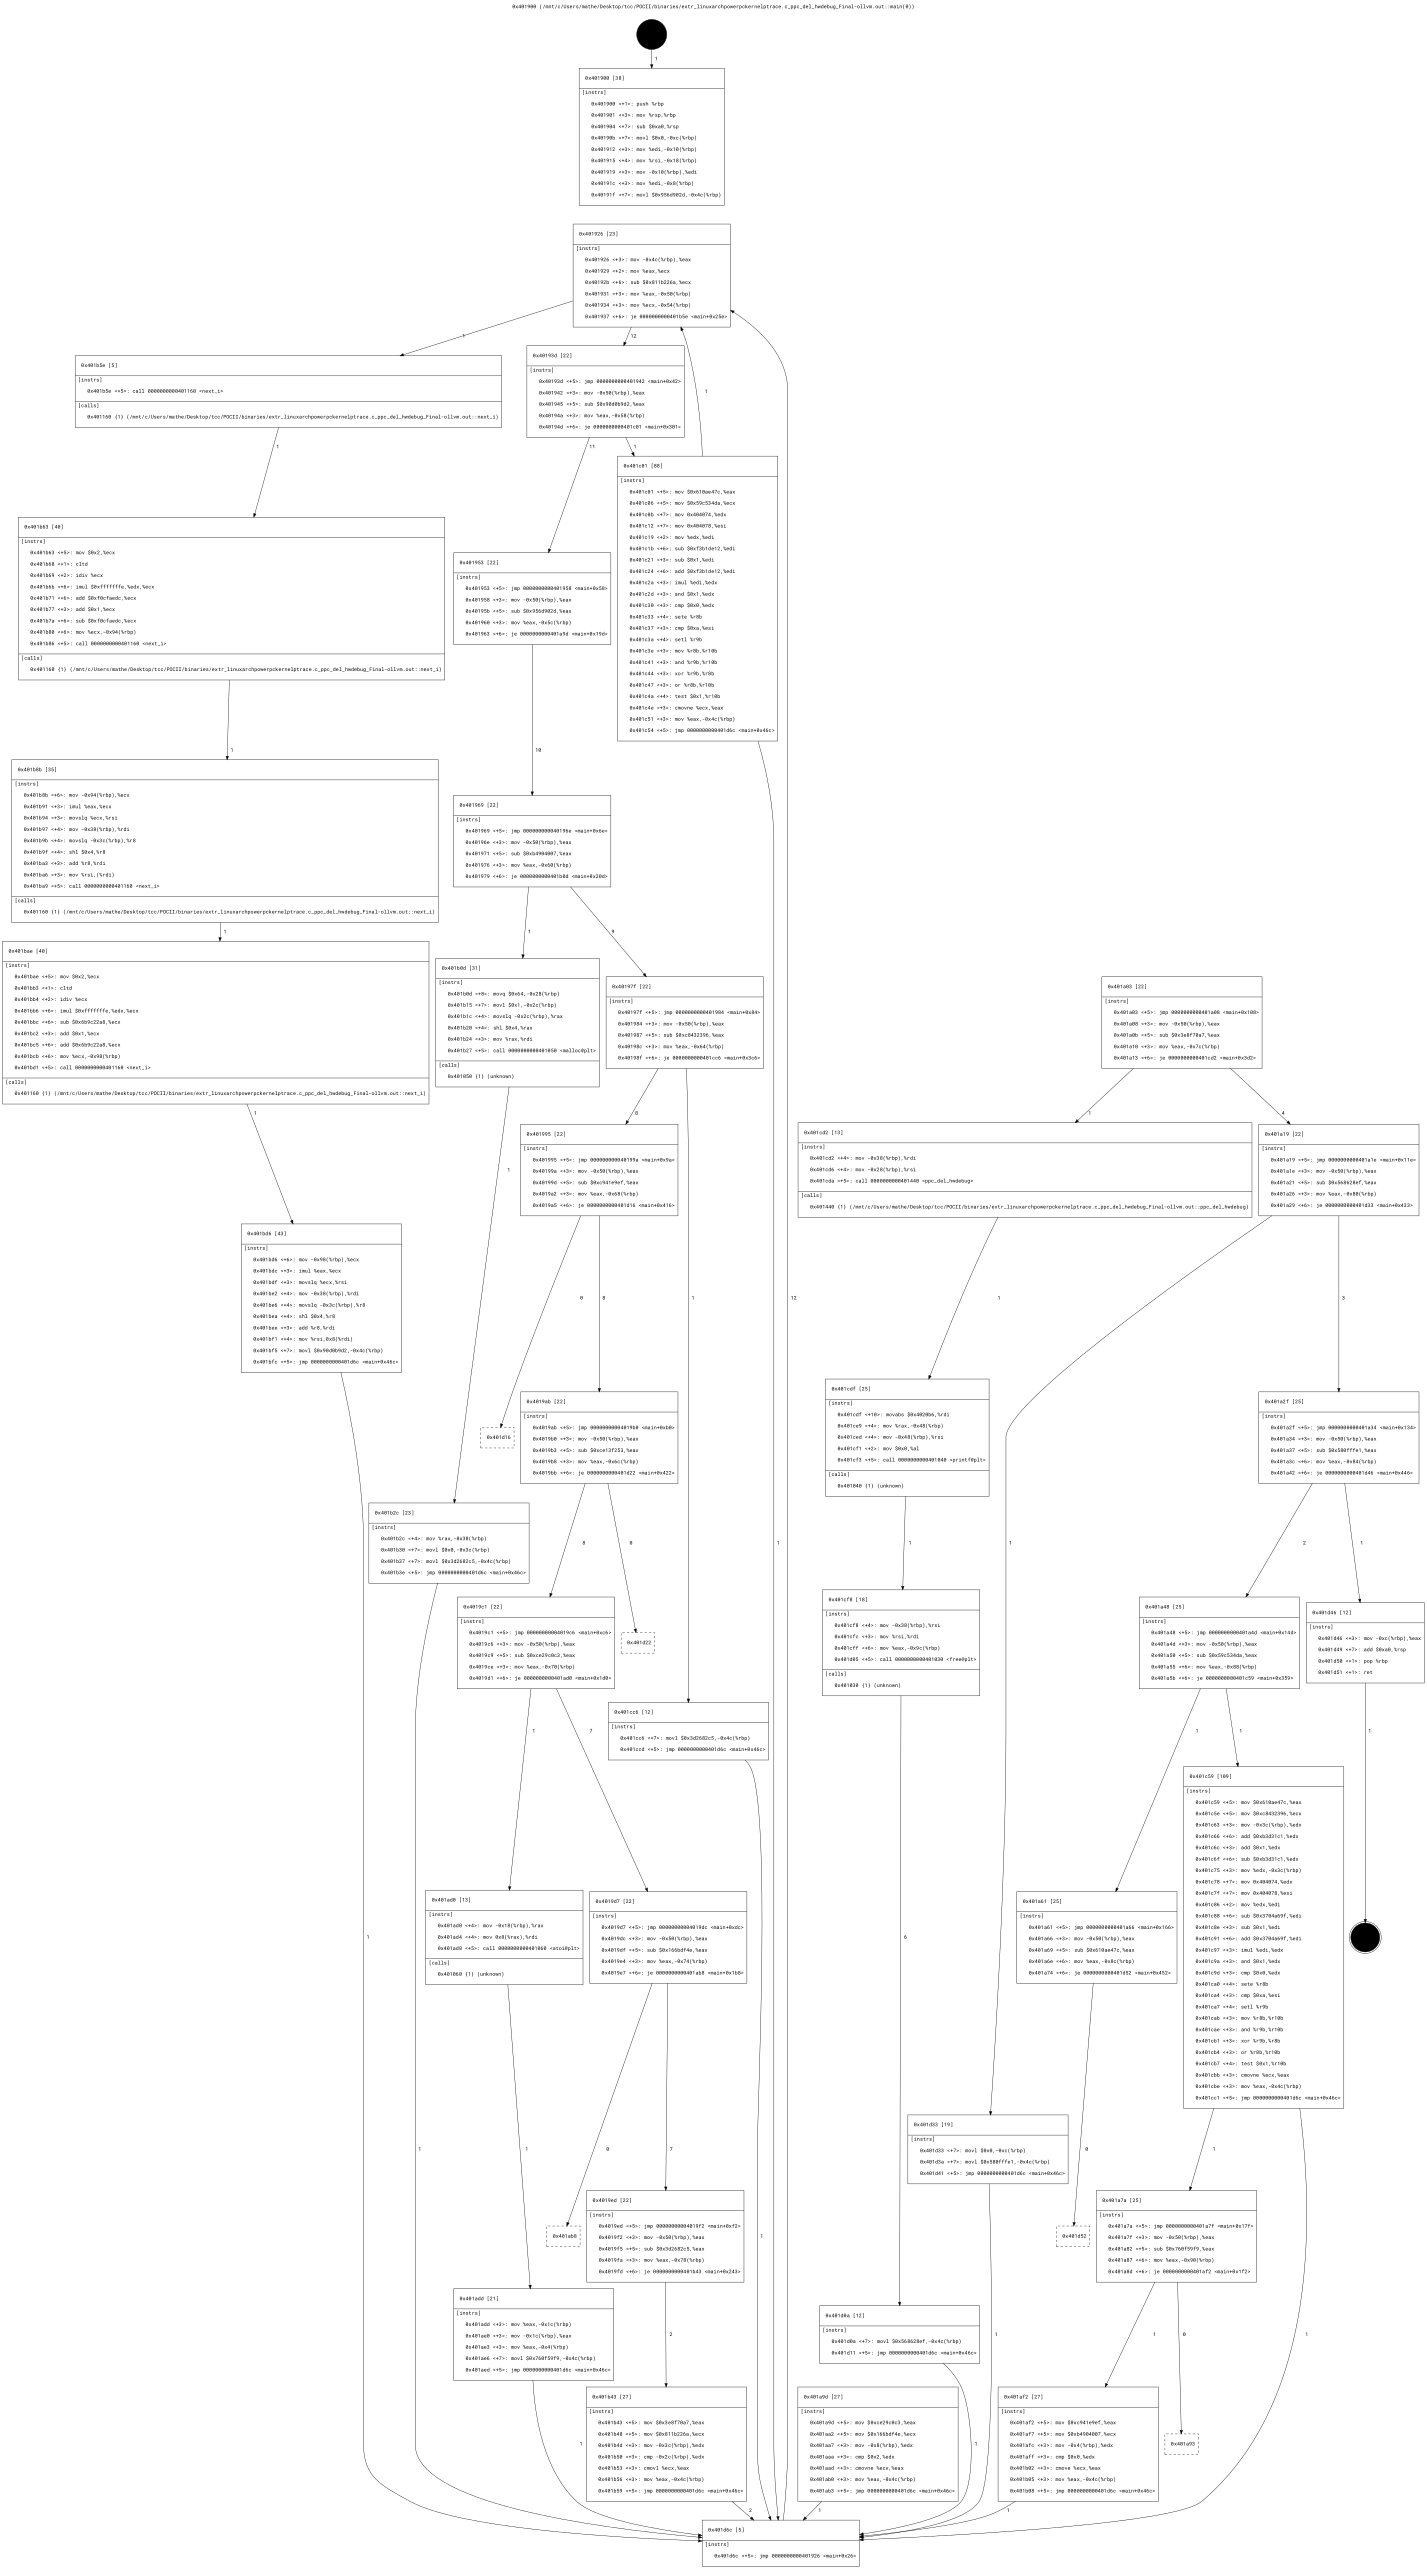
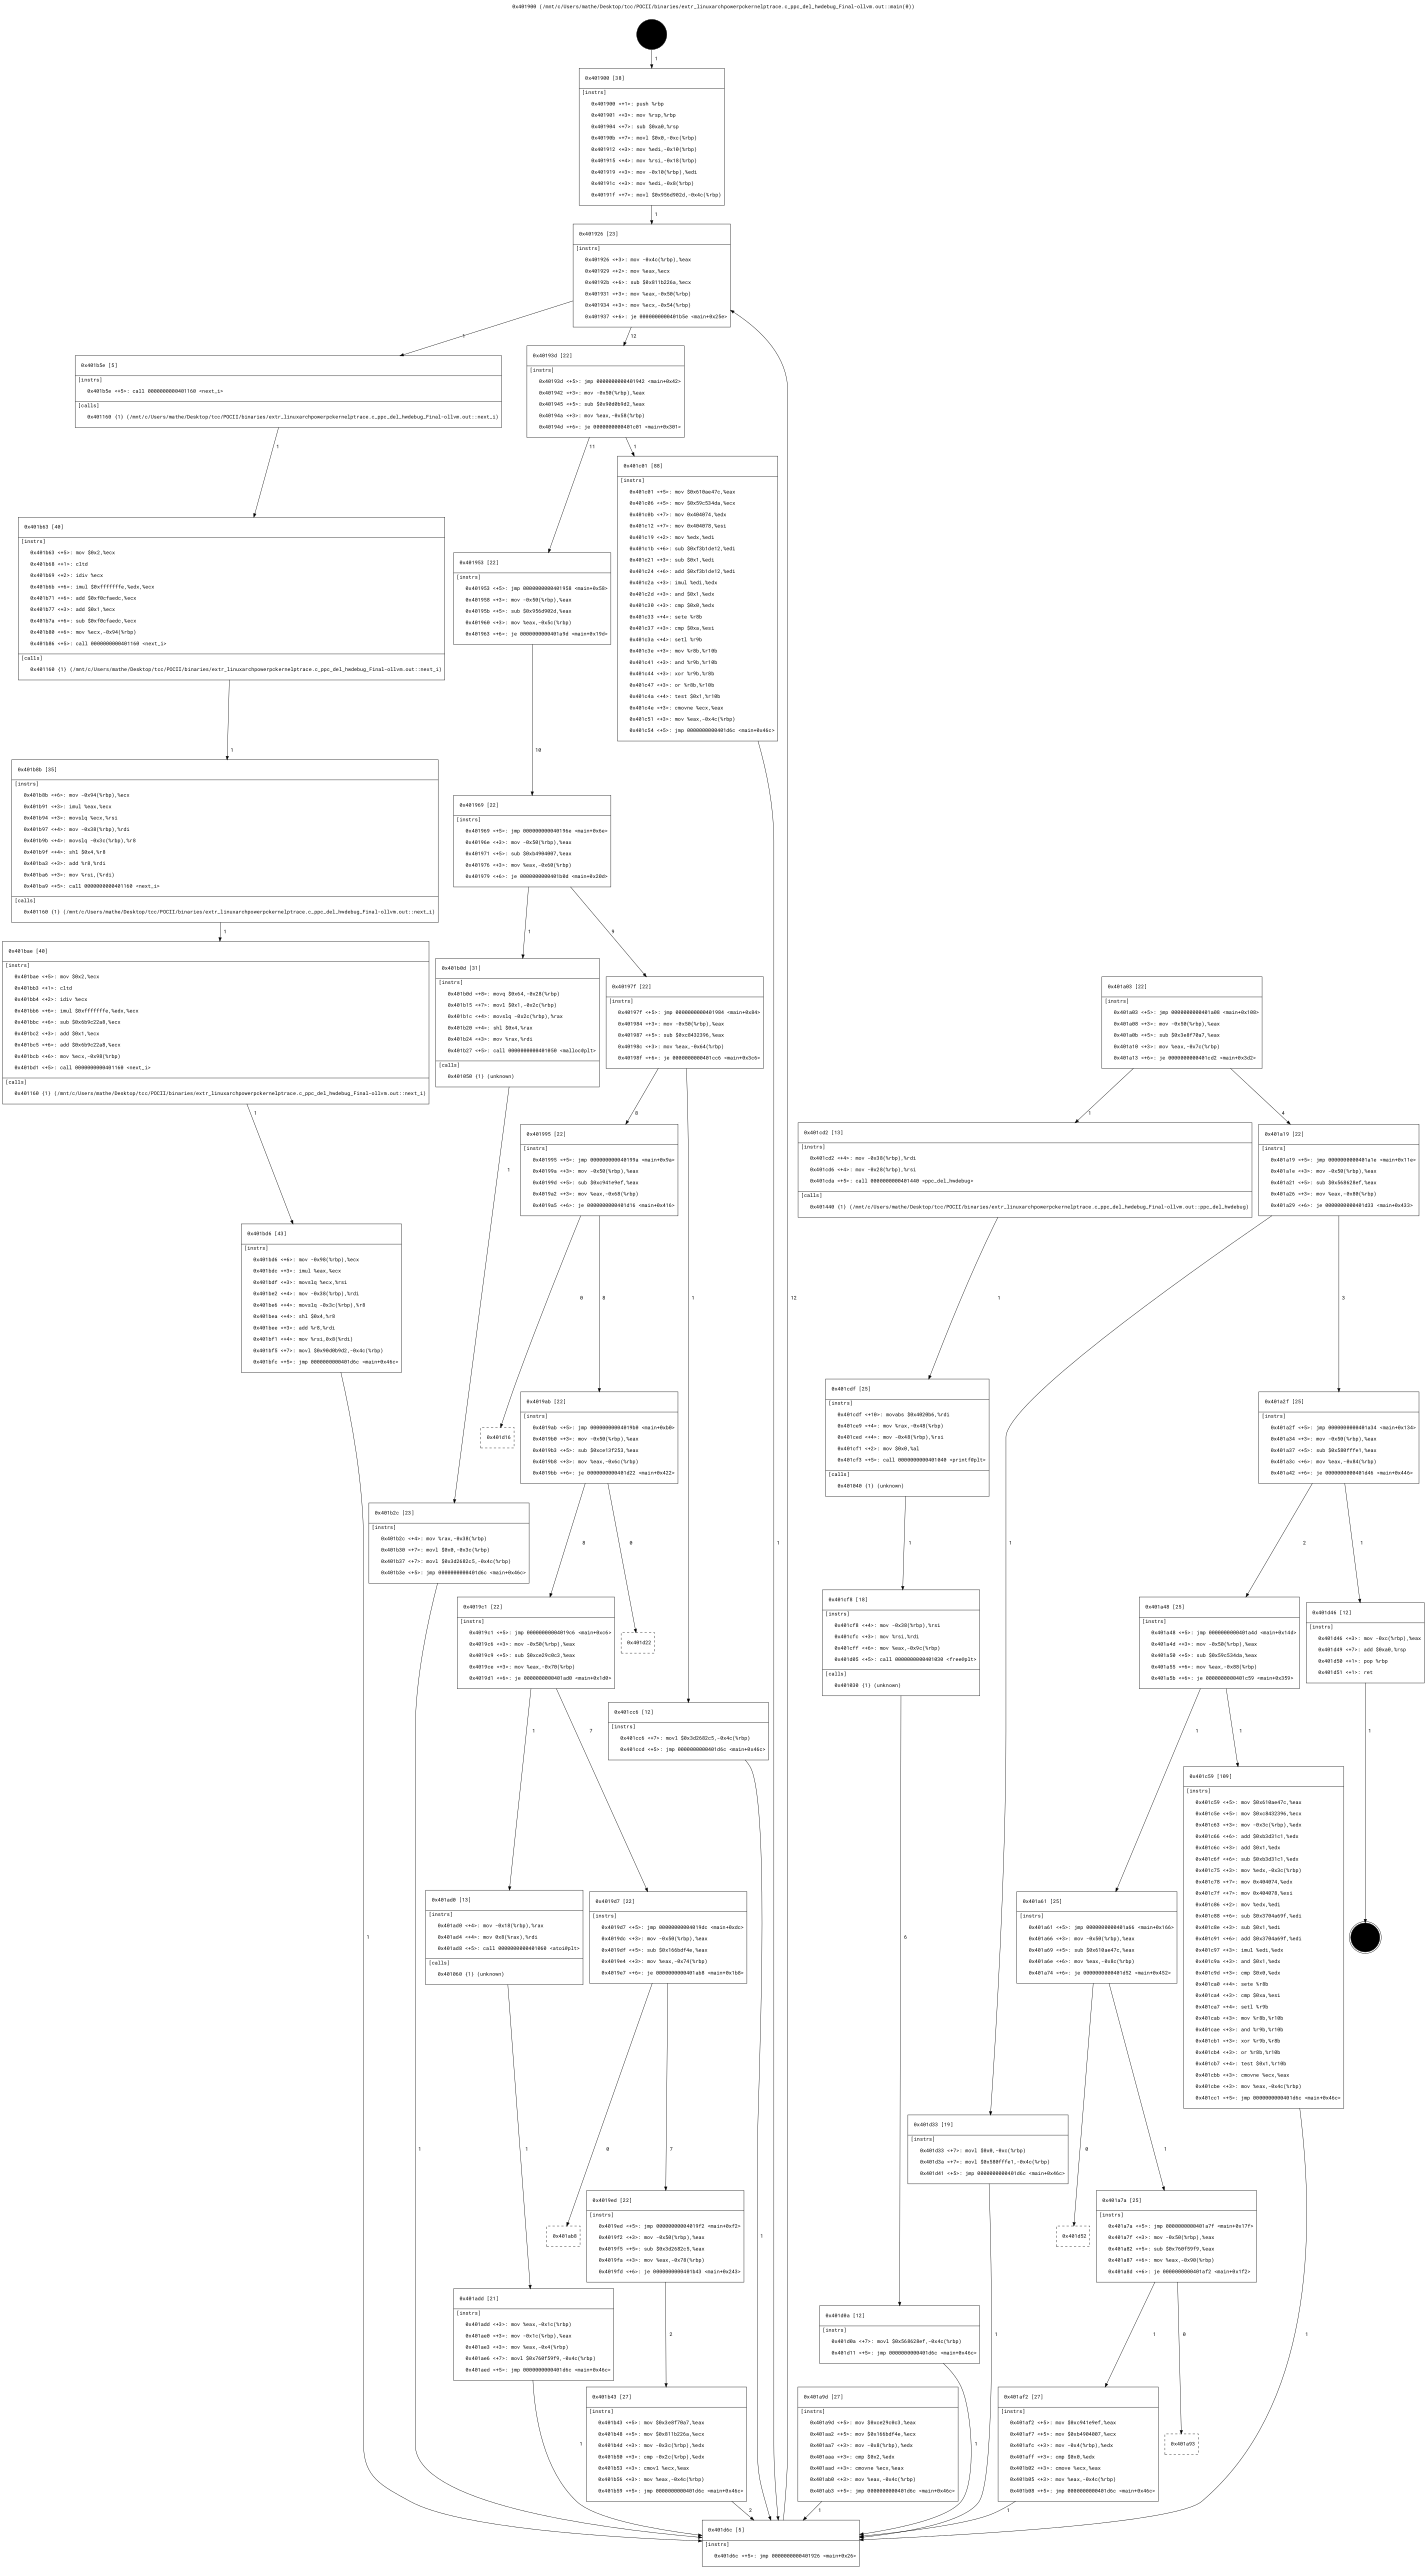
(697, 393) -> (652, 213)
(1202, 2148) -> (1136, 2085)
